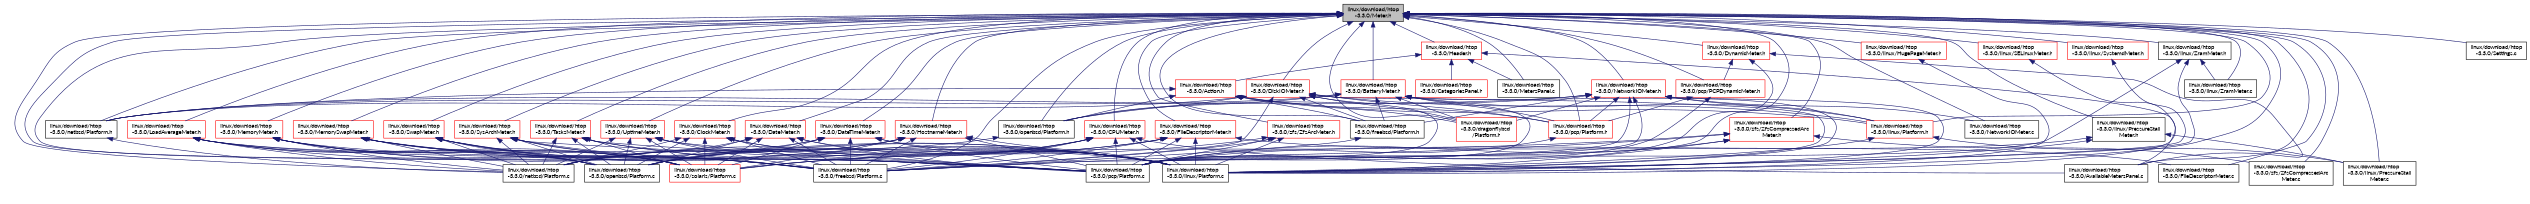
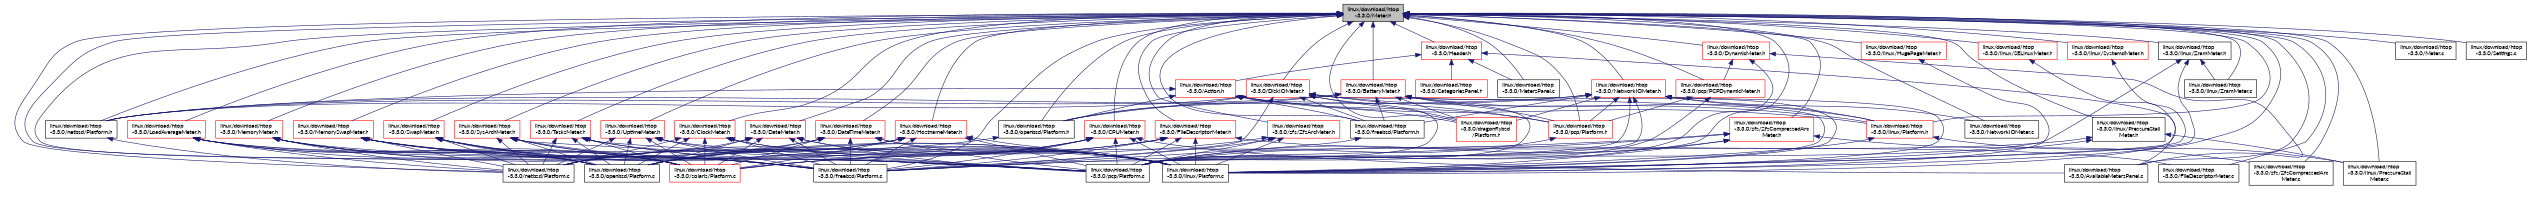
none -> (2426, 51)
